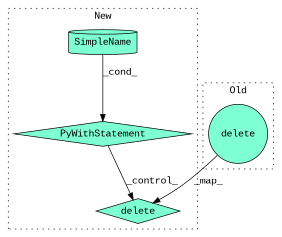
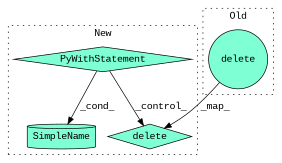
(103, 84) -> (84, 95)
